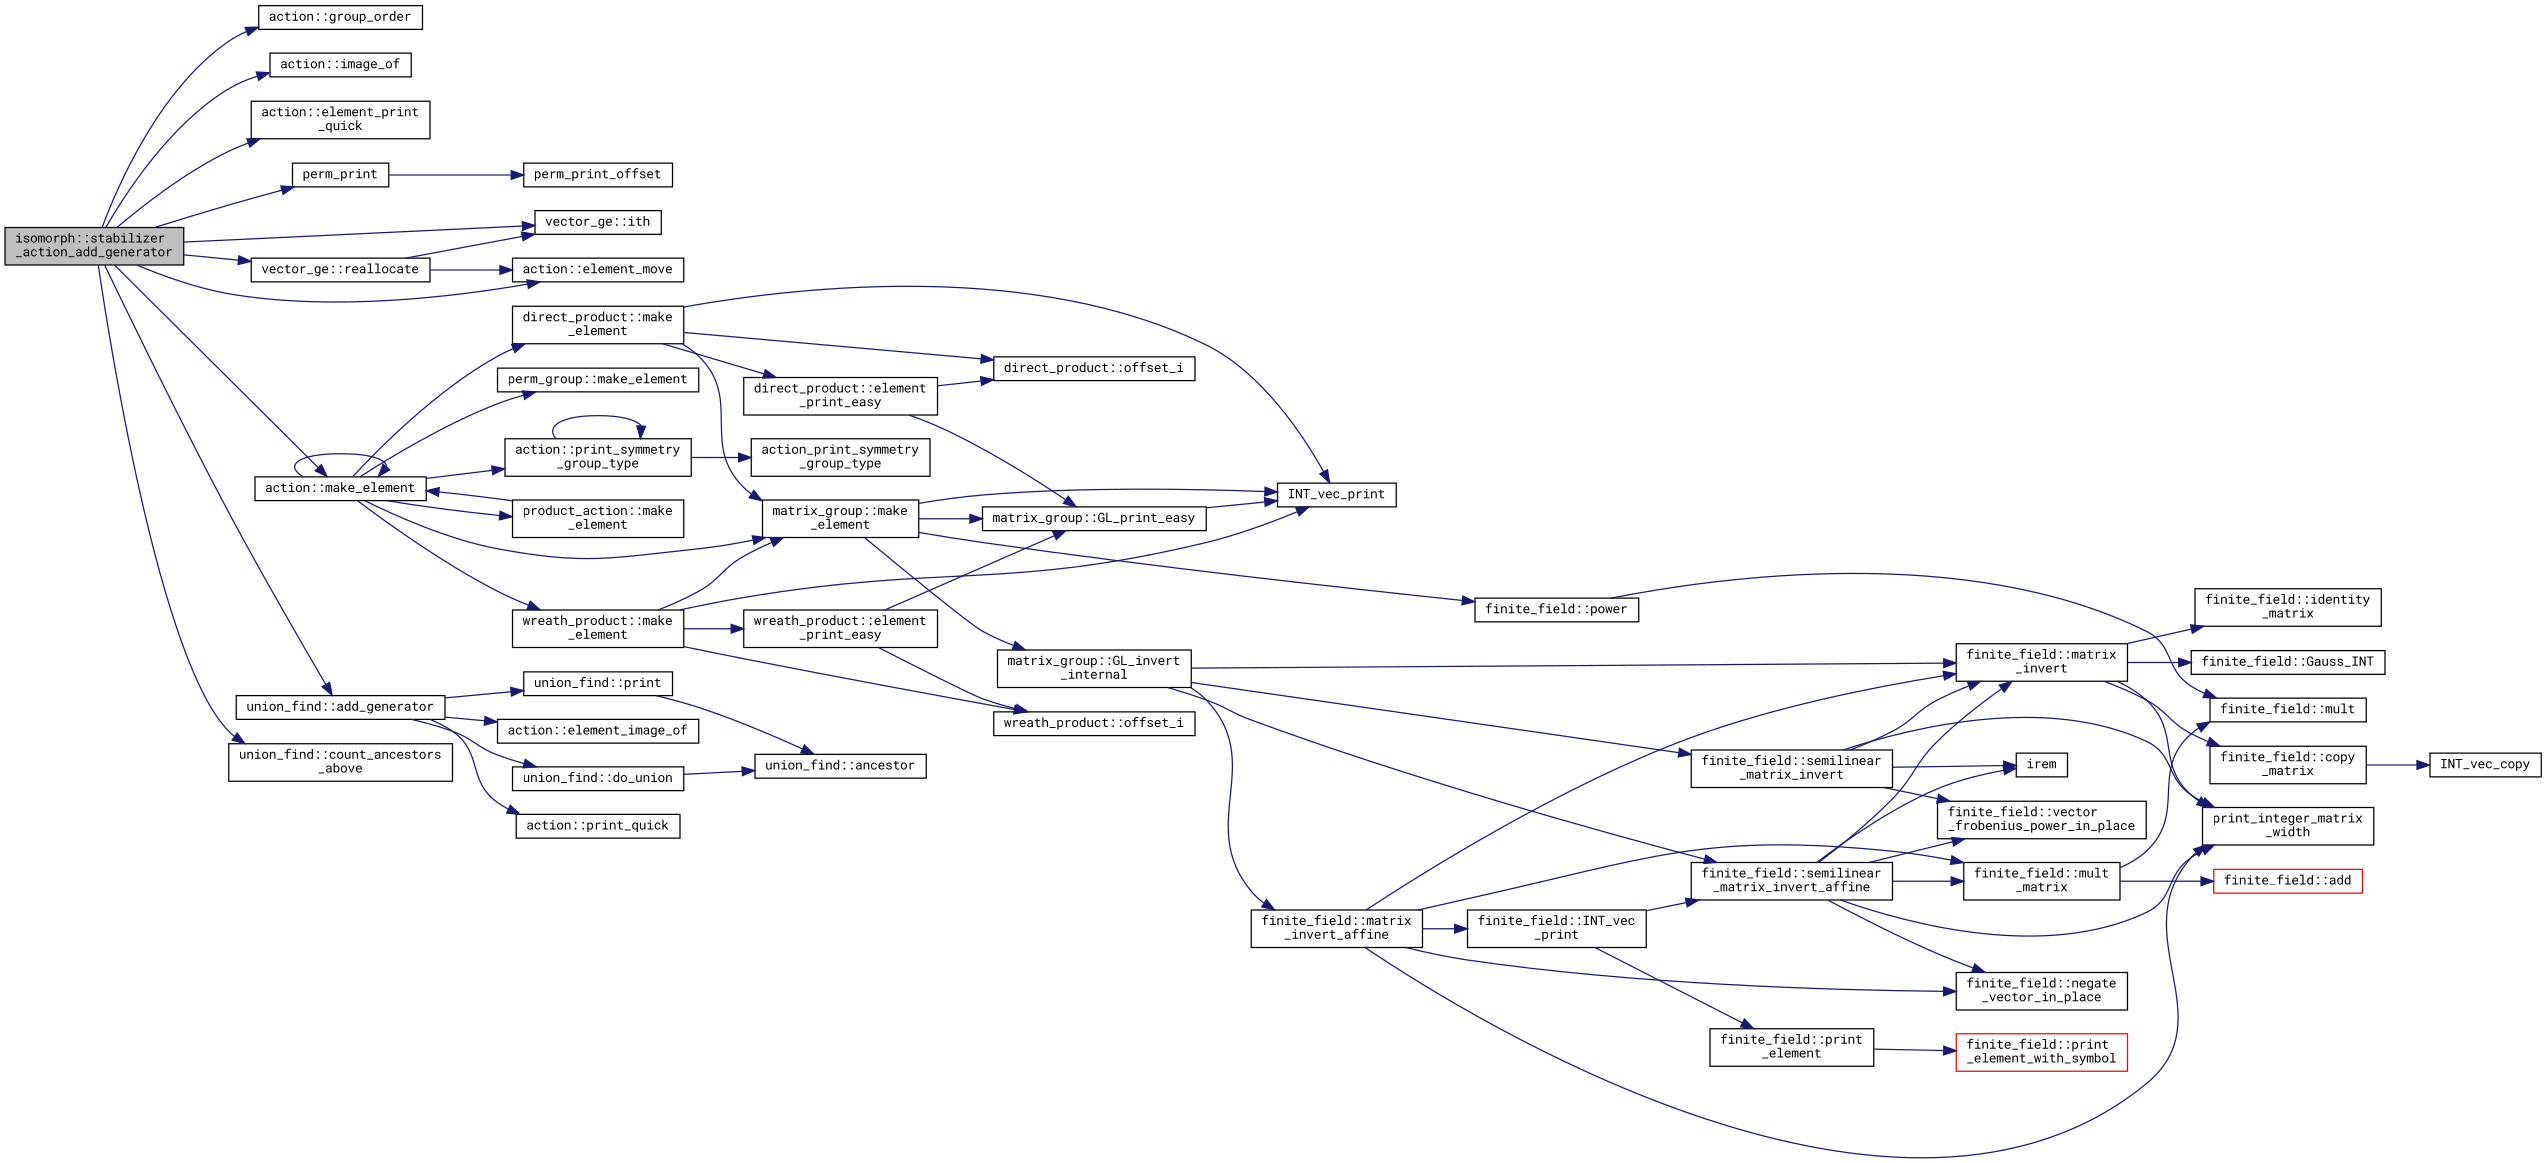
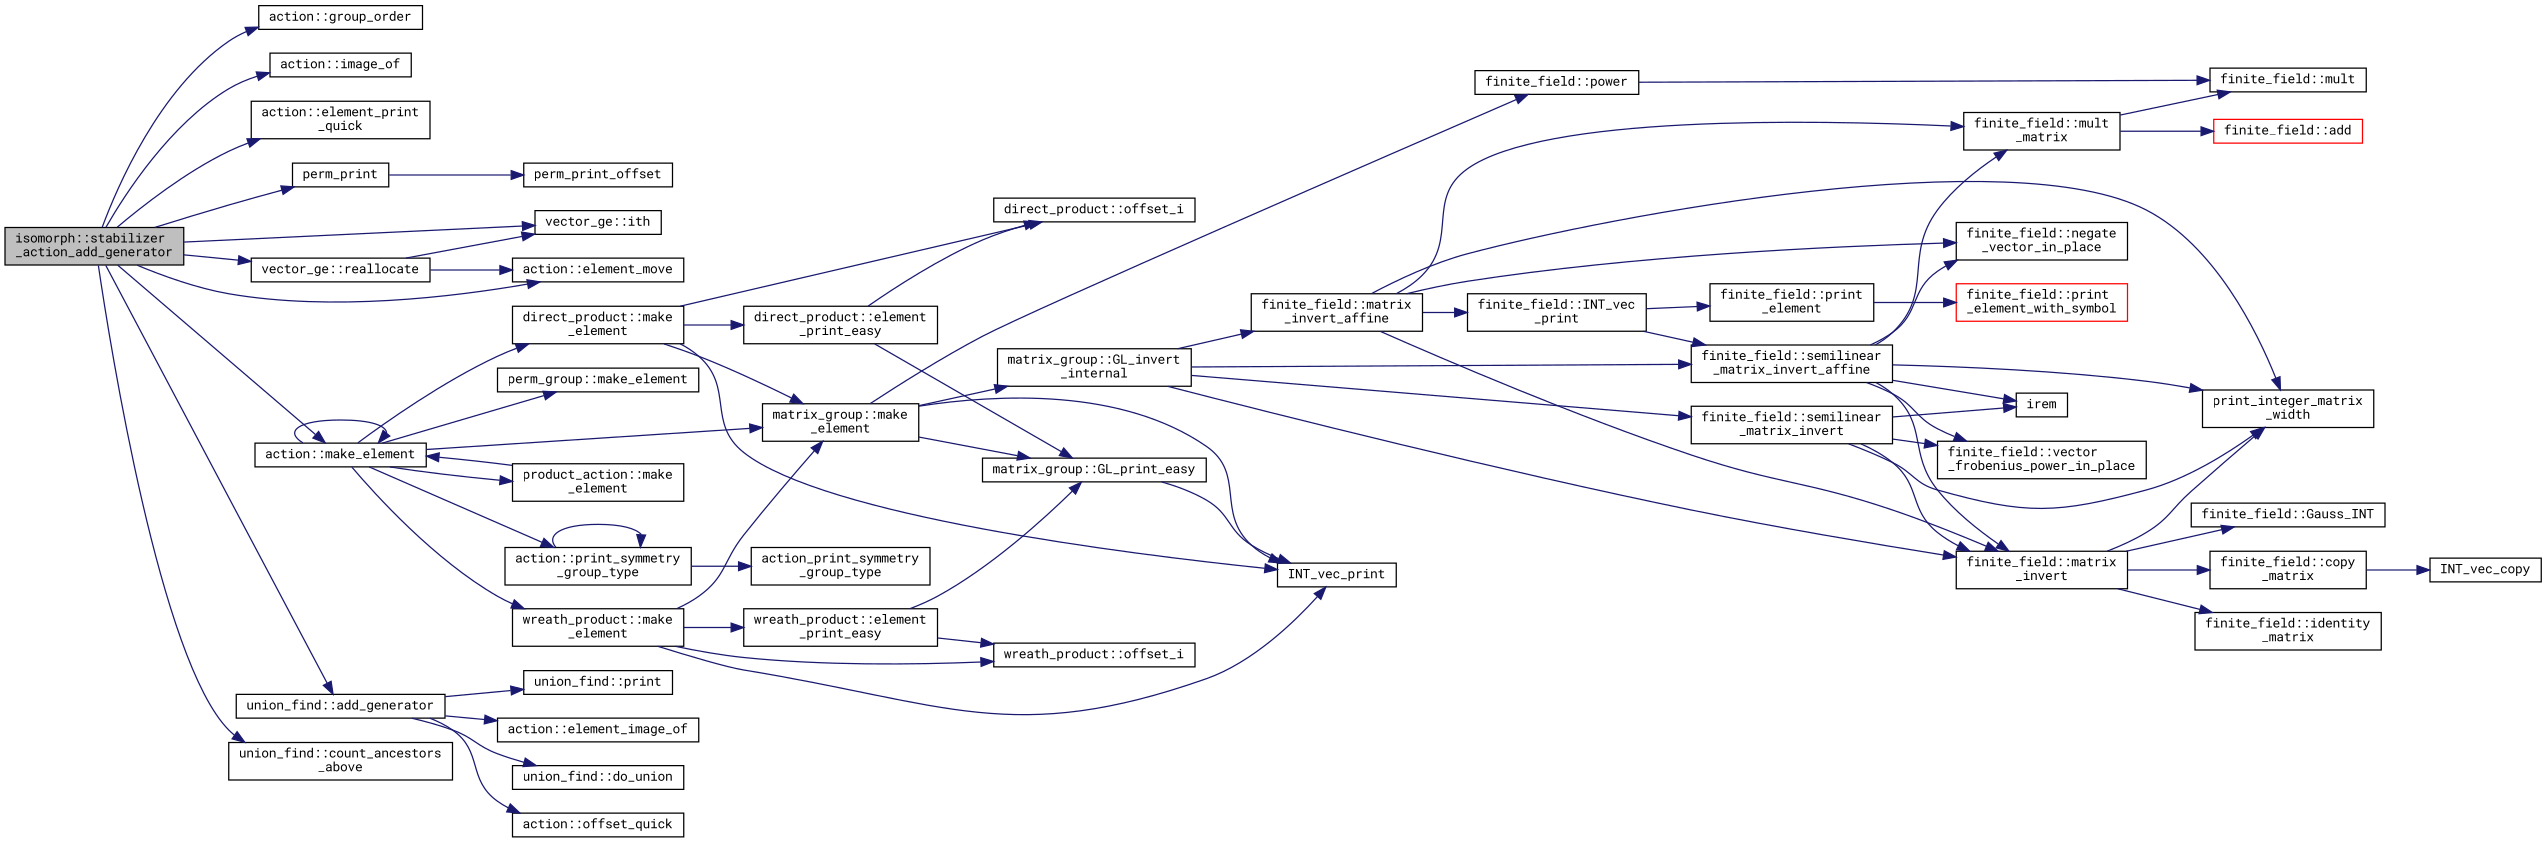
(841, 766) -> none
(598, 826) -> (598, 825)
